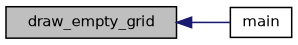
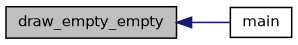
(91, 22) -> (91, 22)
